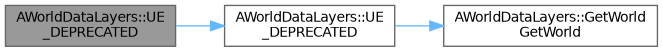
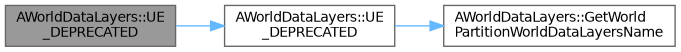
(551, 26) -> (559, 26)
